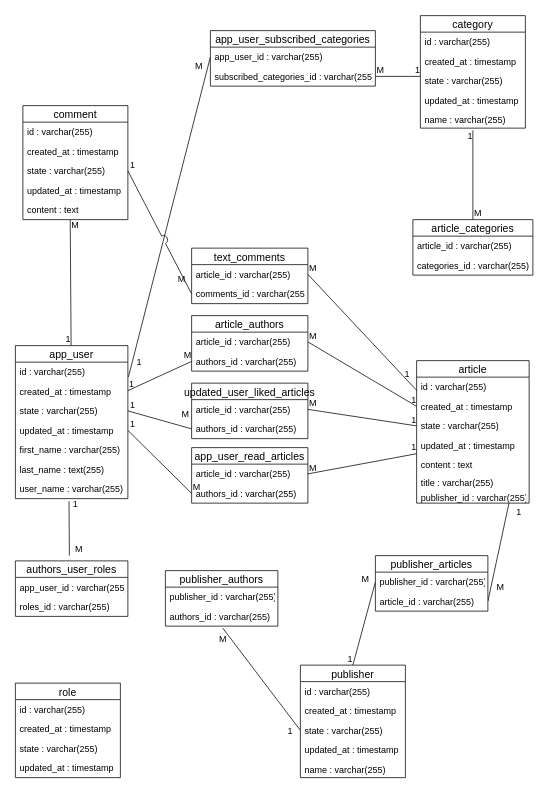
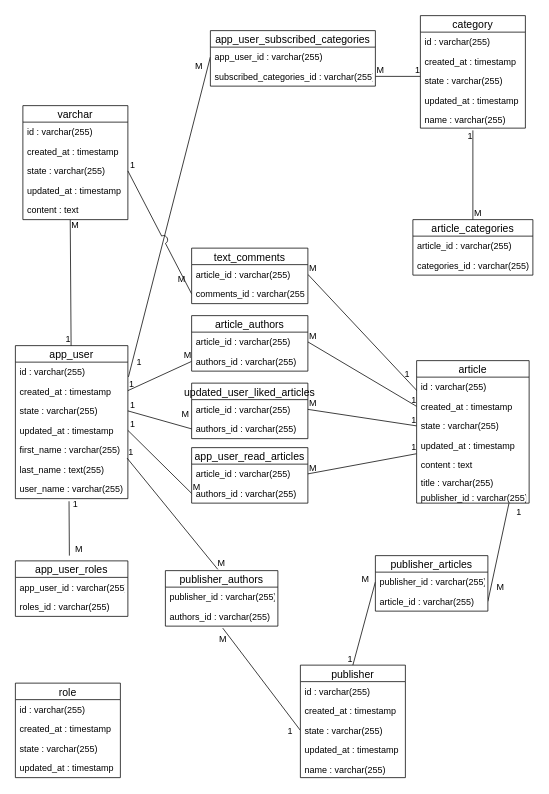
(75, 114) -> (75, 114)
none -> (172, 513)
(71, 570) -> (71, 570)
